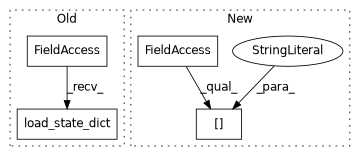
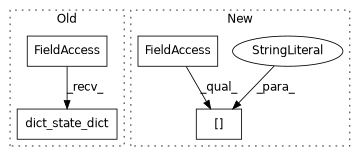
(67, 124) -> (67, 124)
